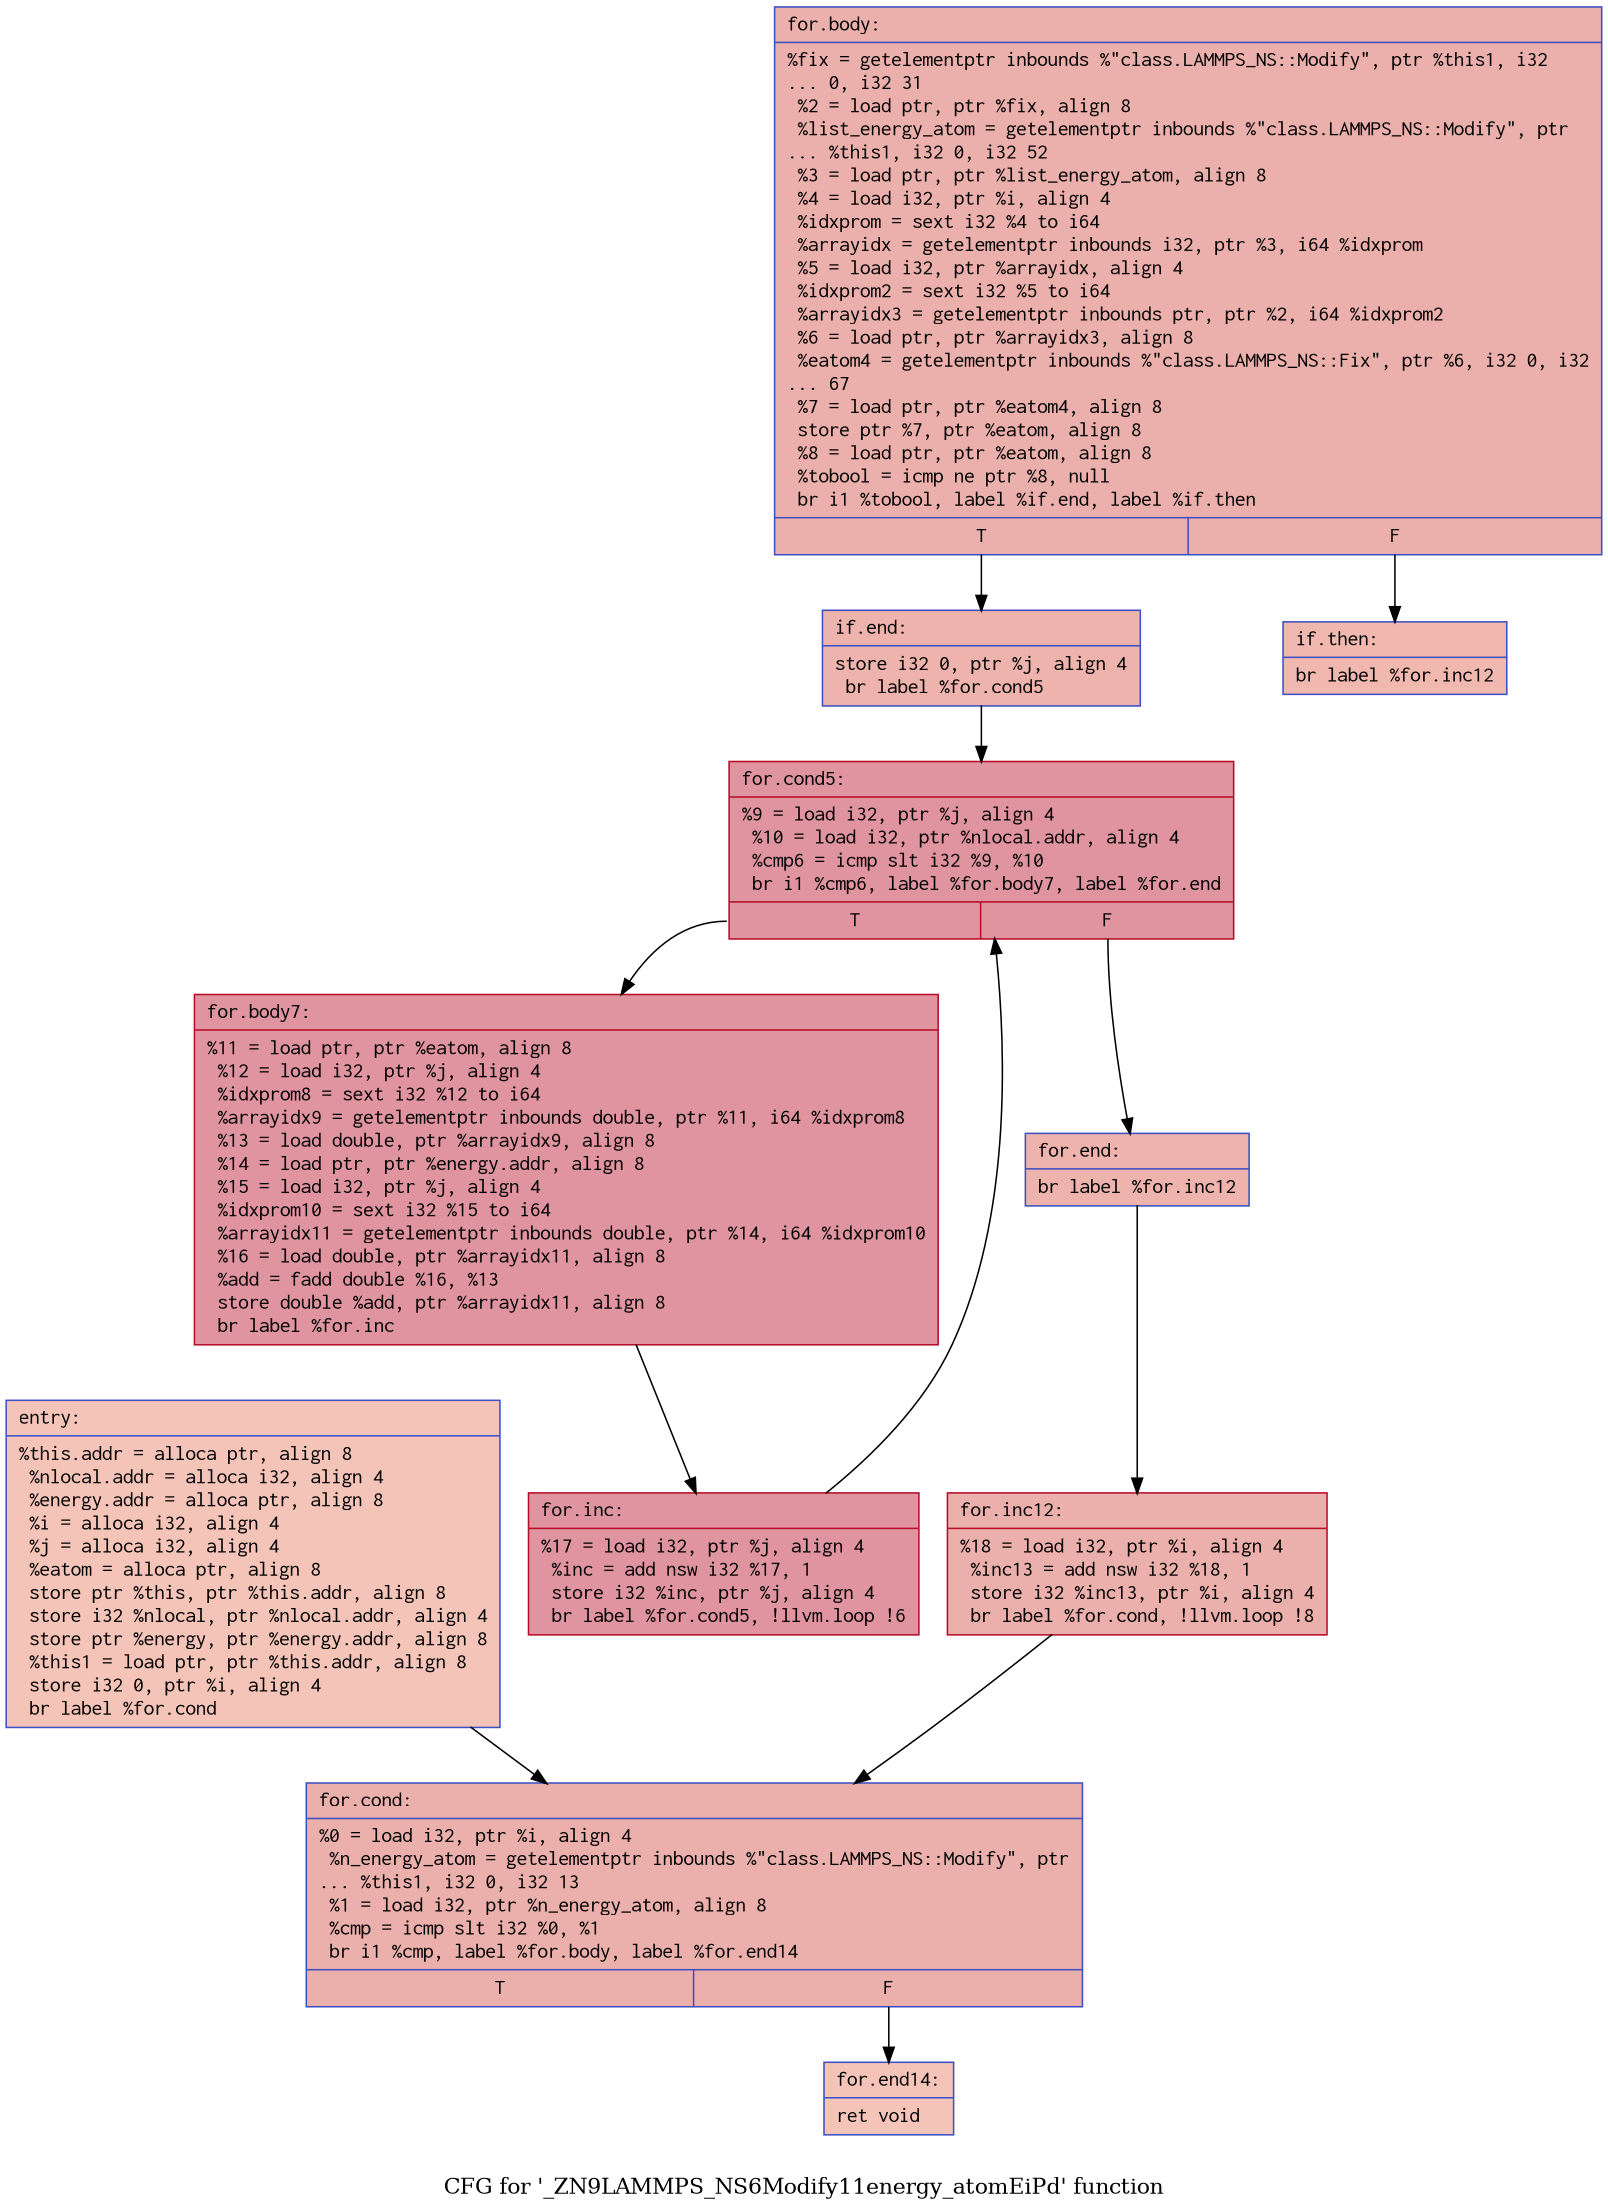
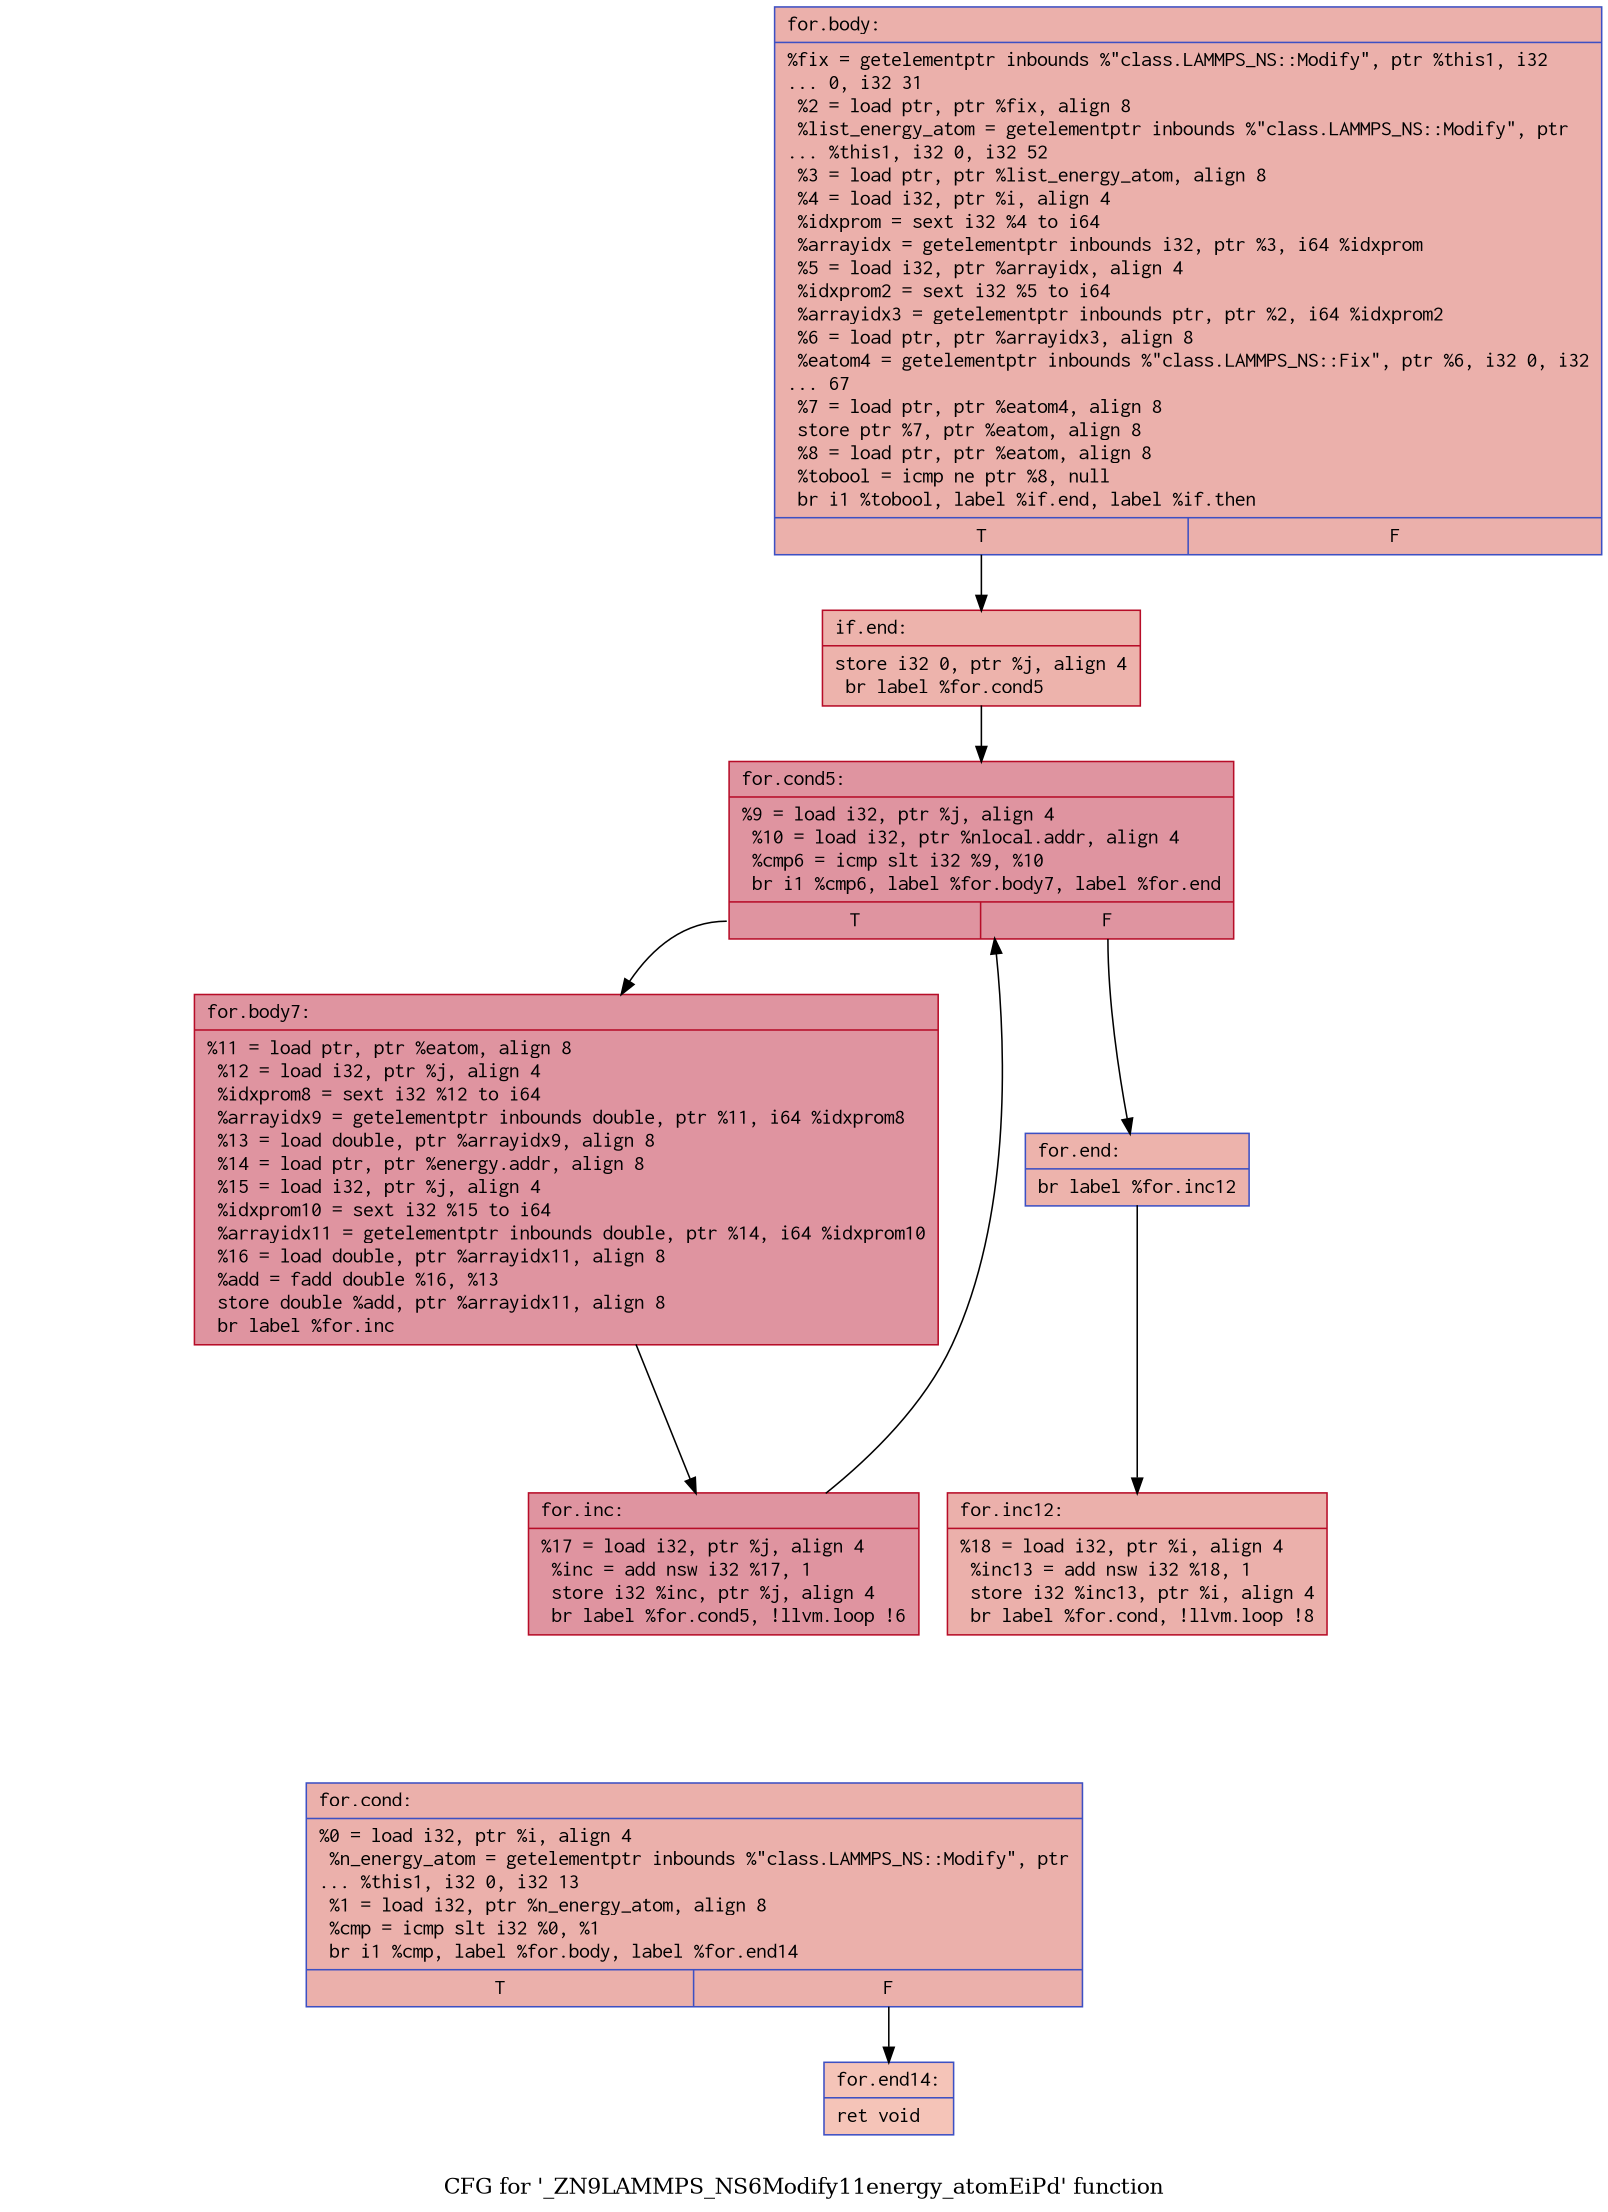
(981, 658) -> (981, 658)
(1395, 658) -> none
(253, 1564) -> none
(961, 1706) -> none
